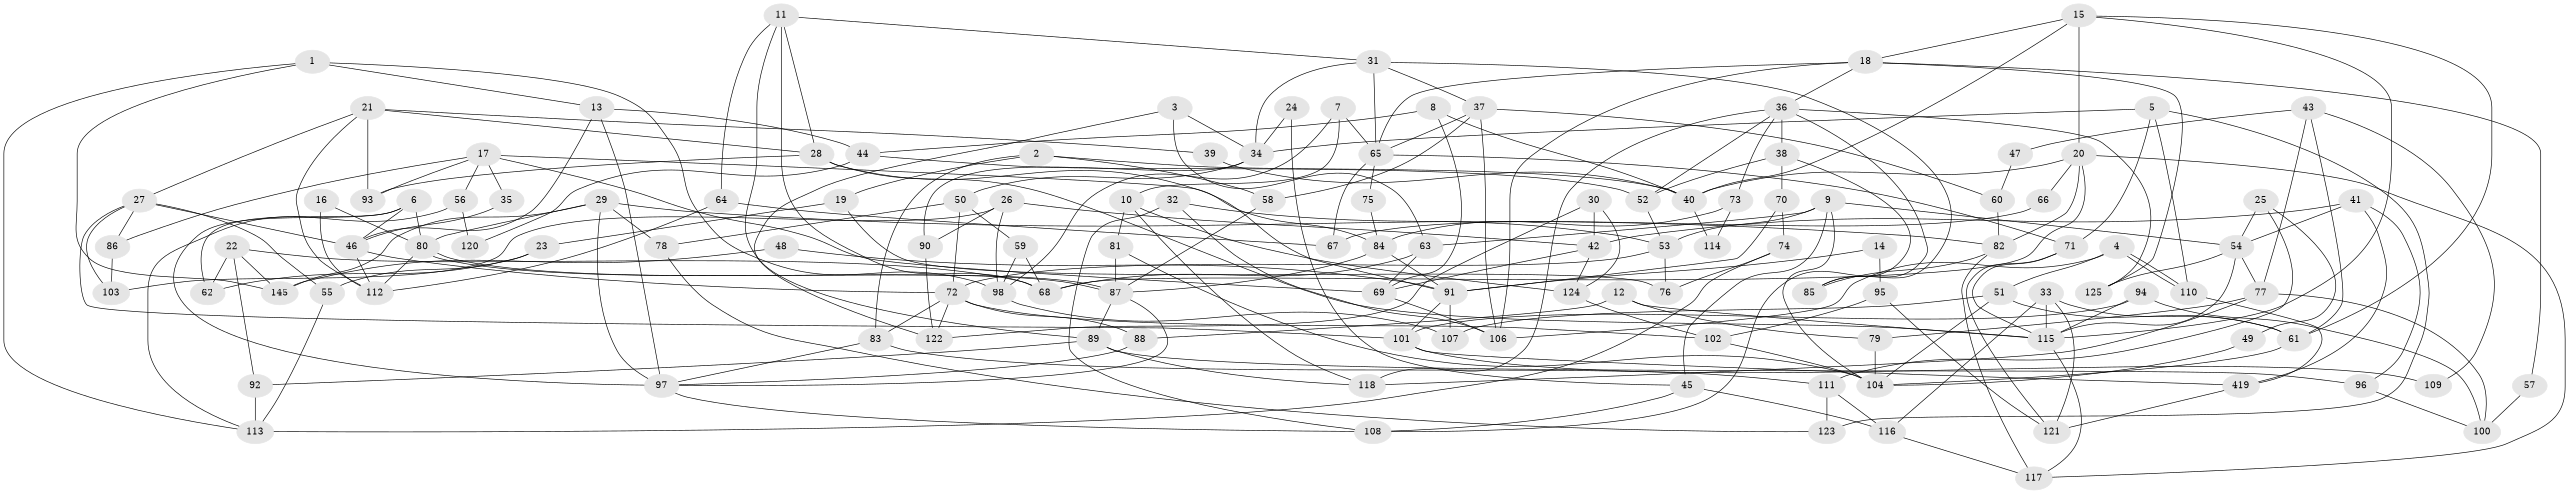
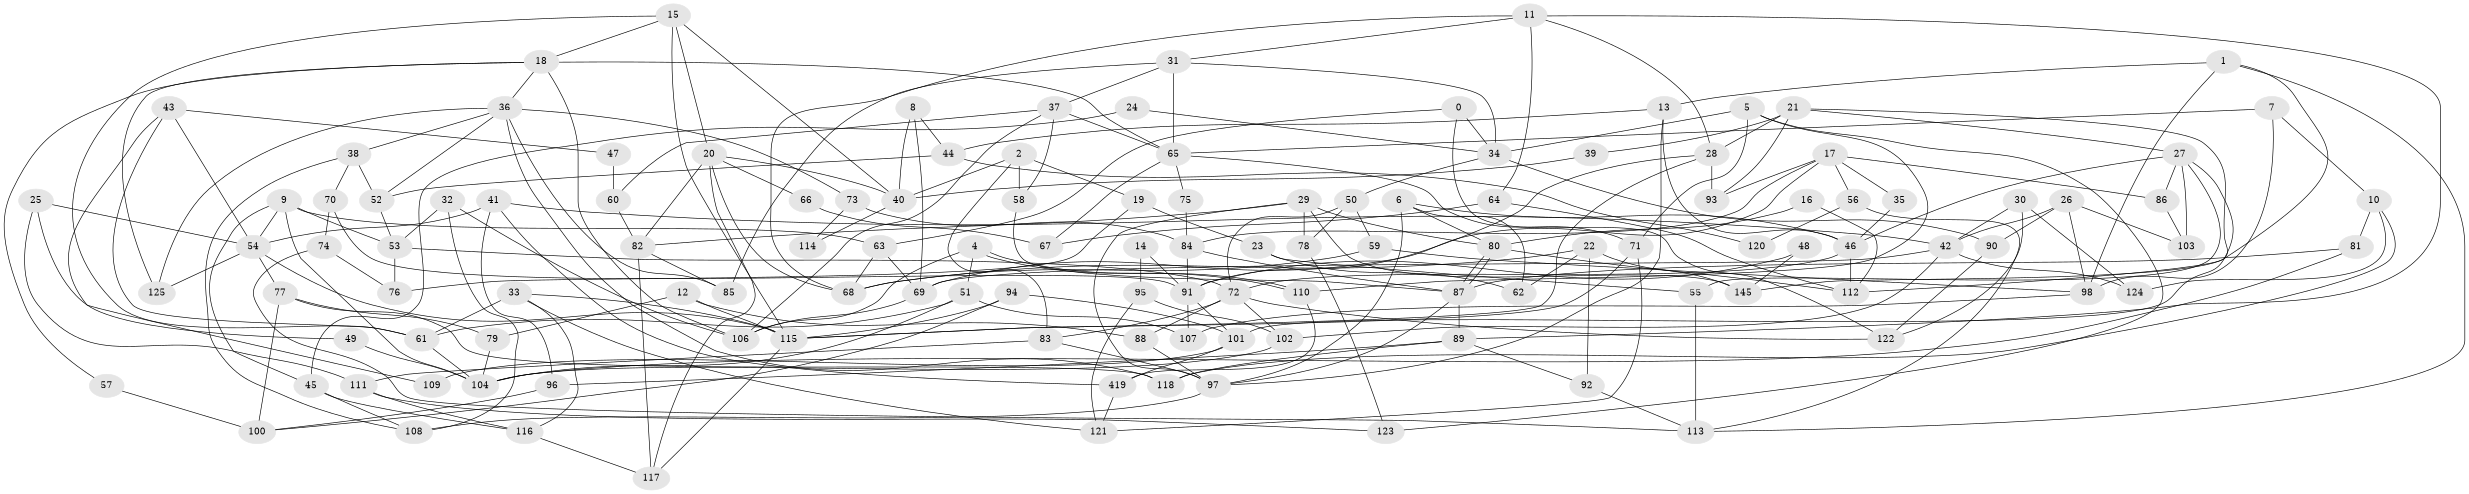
(1175, 108) -> (1459, 108)
(2287, 201) -> (211, 178)
(1638, 319) -> (1629, 327)
